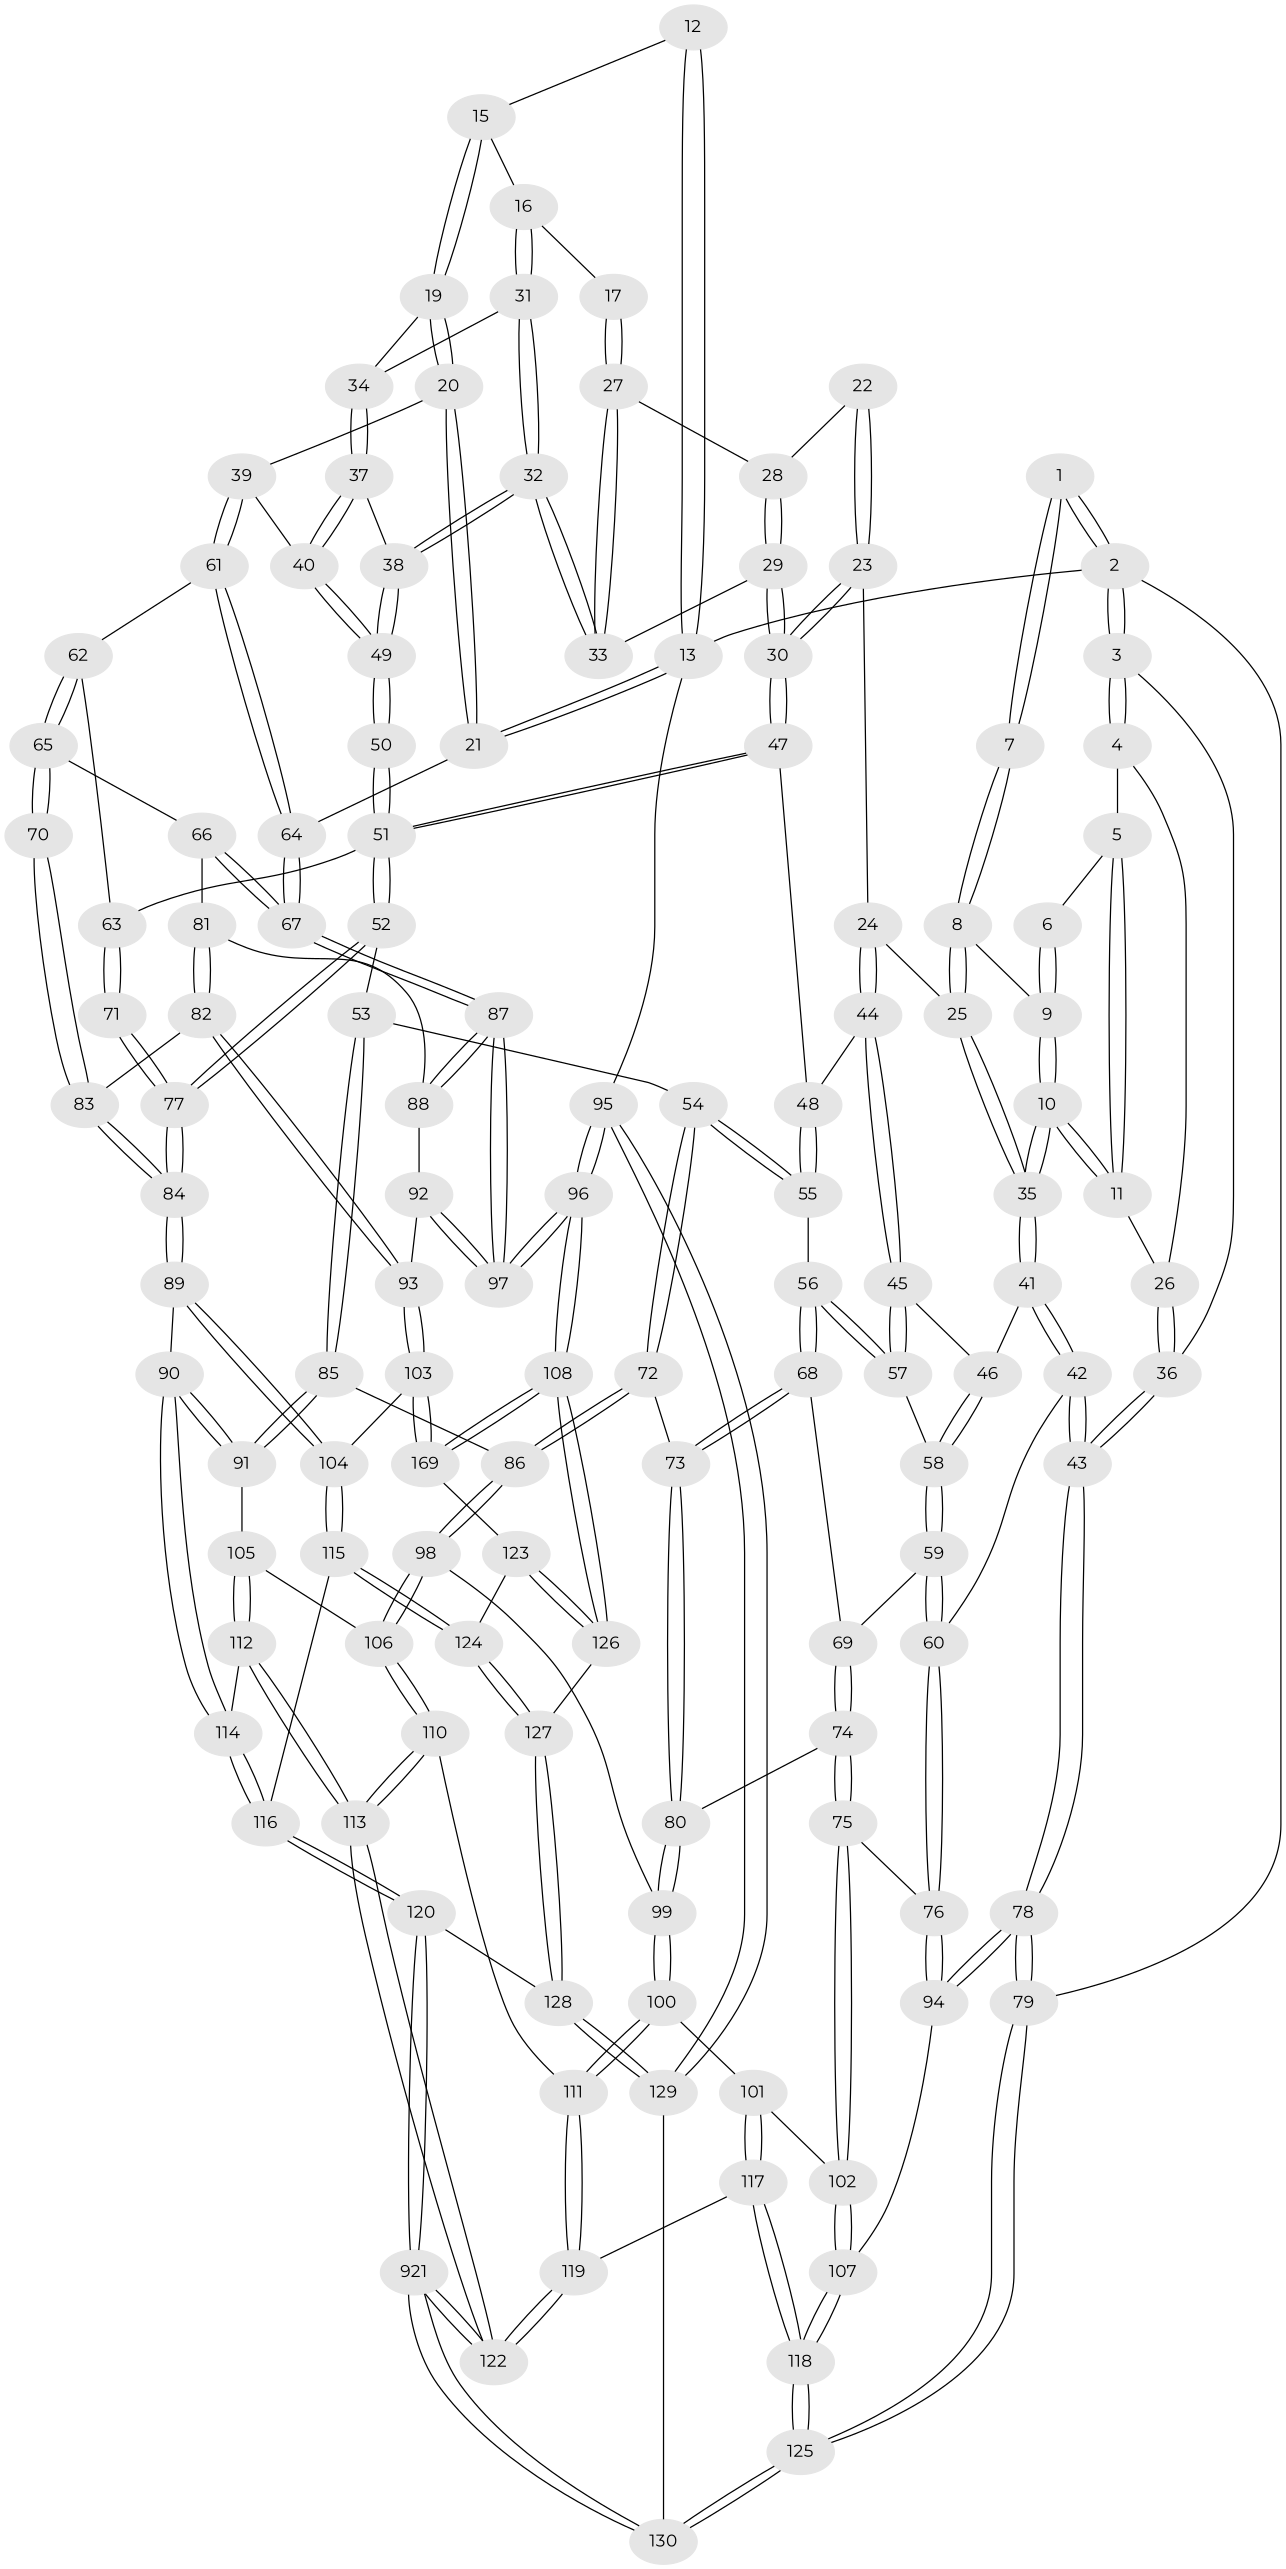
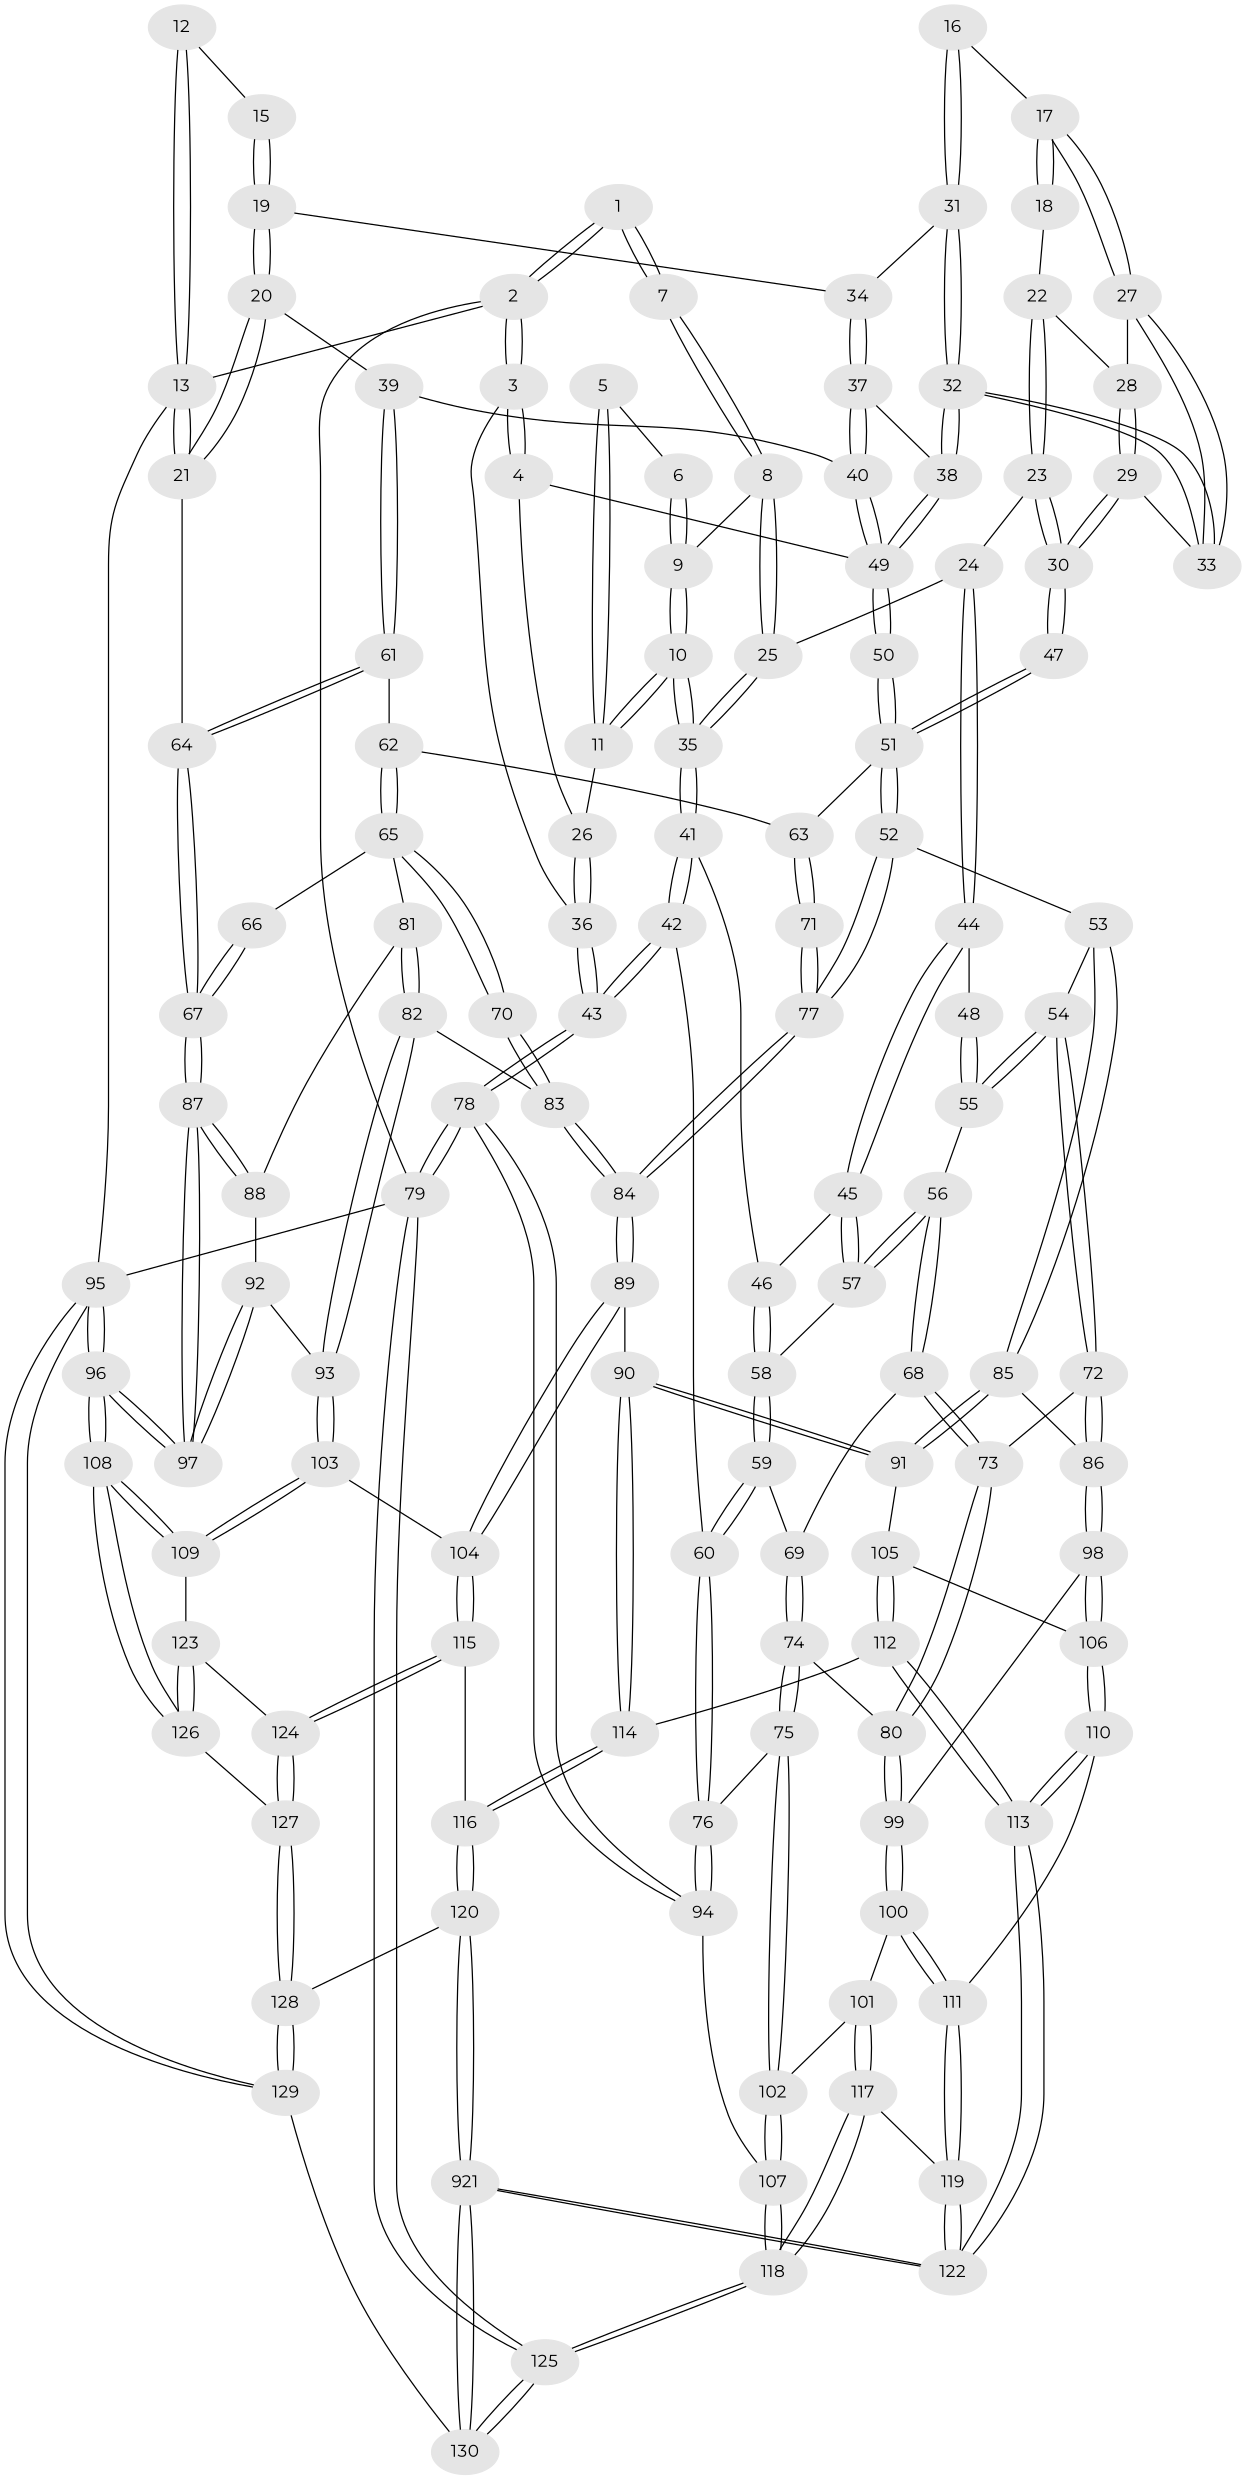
(503, 162) -> none
none -> (1045, 207)
(1118, 791) -> (699, 521)
(202, 881) -> (398, 880)
(793, 925) -> none
none -> (269, 1236)
(425, 1464) -> (186, 1554)
